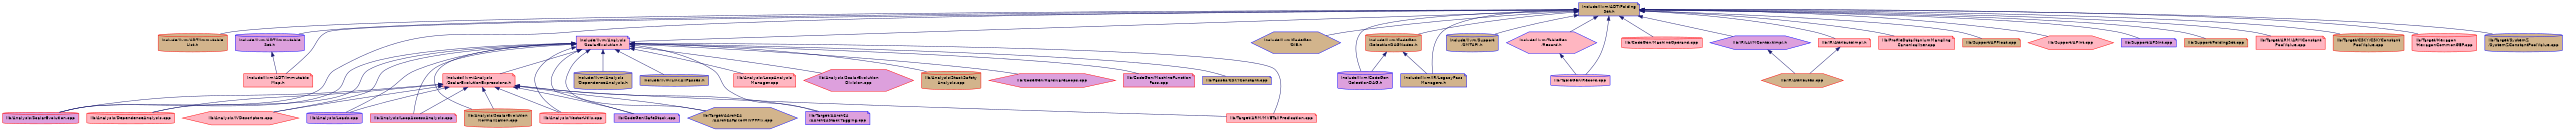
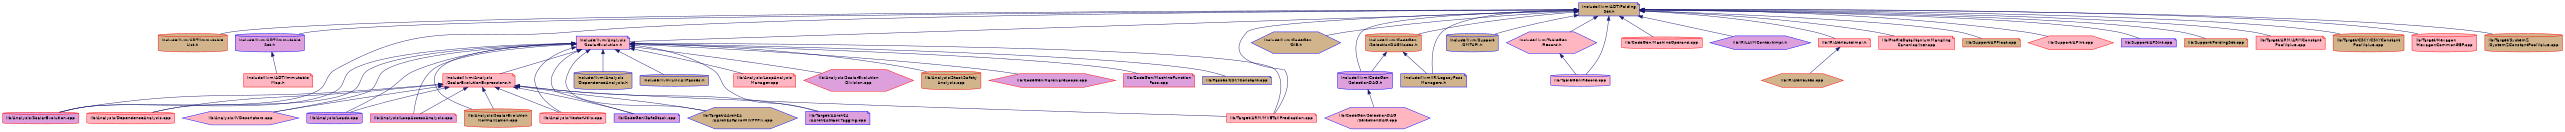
(921, 16) -> (1306, 23)
(2524, 43) -> (2524, 43)
(1783, 63) -> none
(241, 118) -> (241, 118)
none -> (1377, 118)
